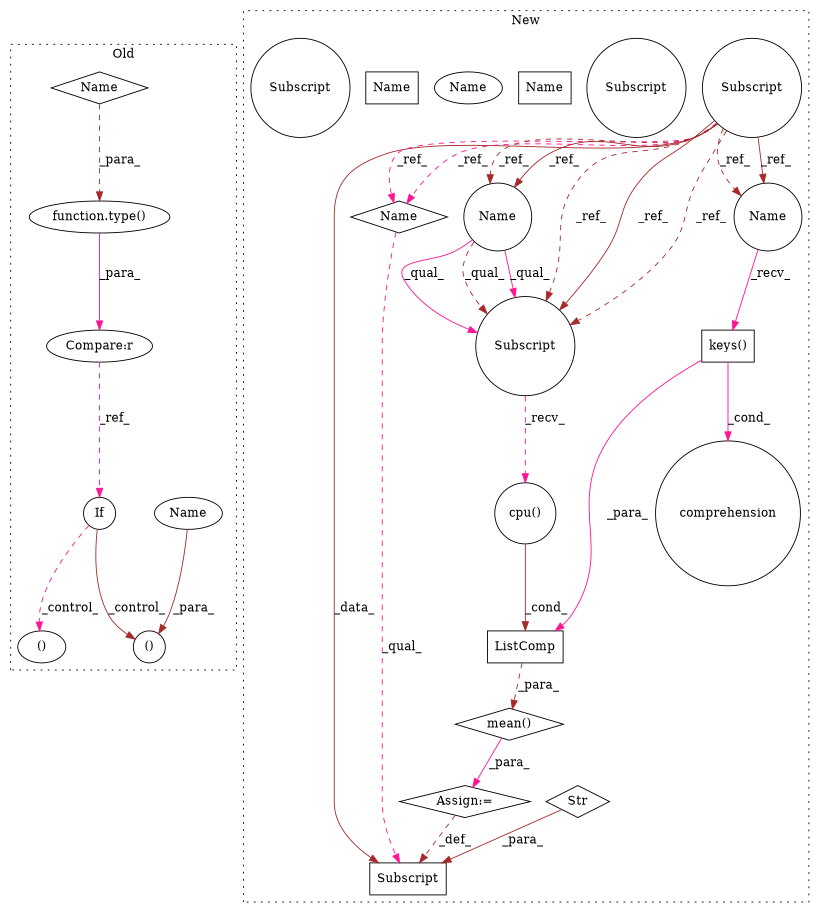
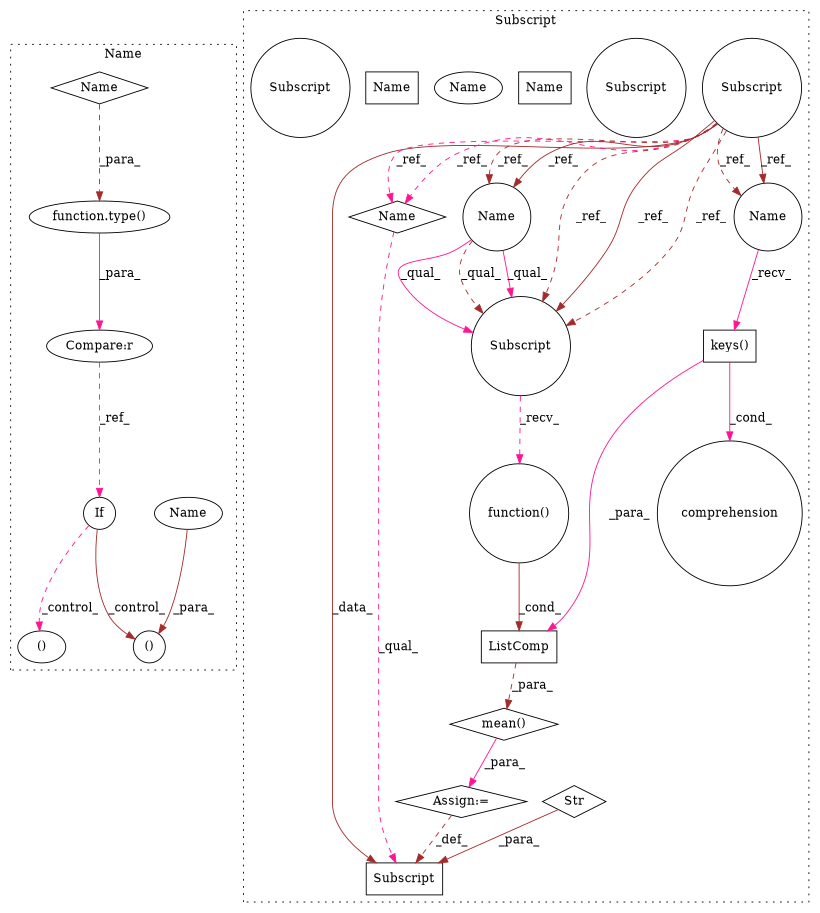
(526, 21) -> (526, 21)
(124, 55) -> (124, 55)
(525, 513) -> (519, 513)
